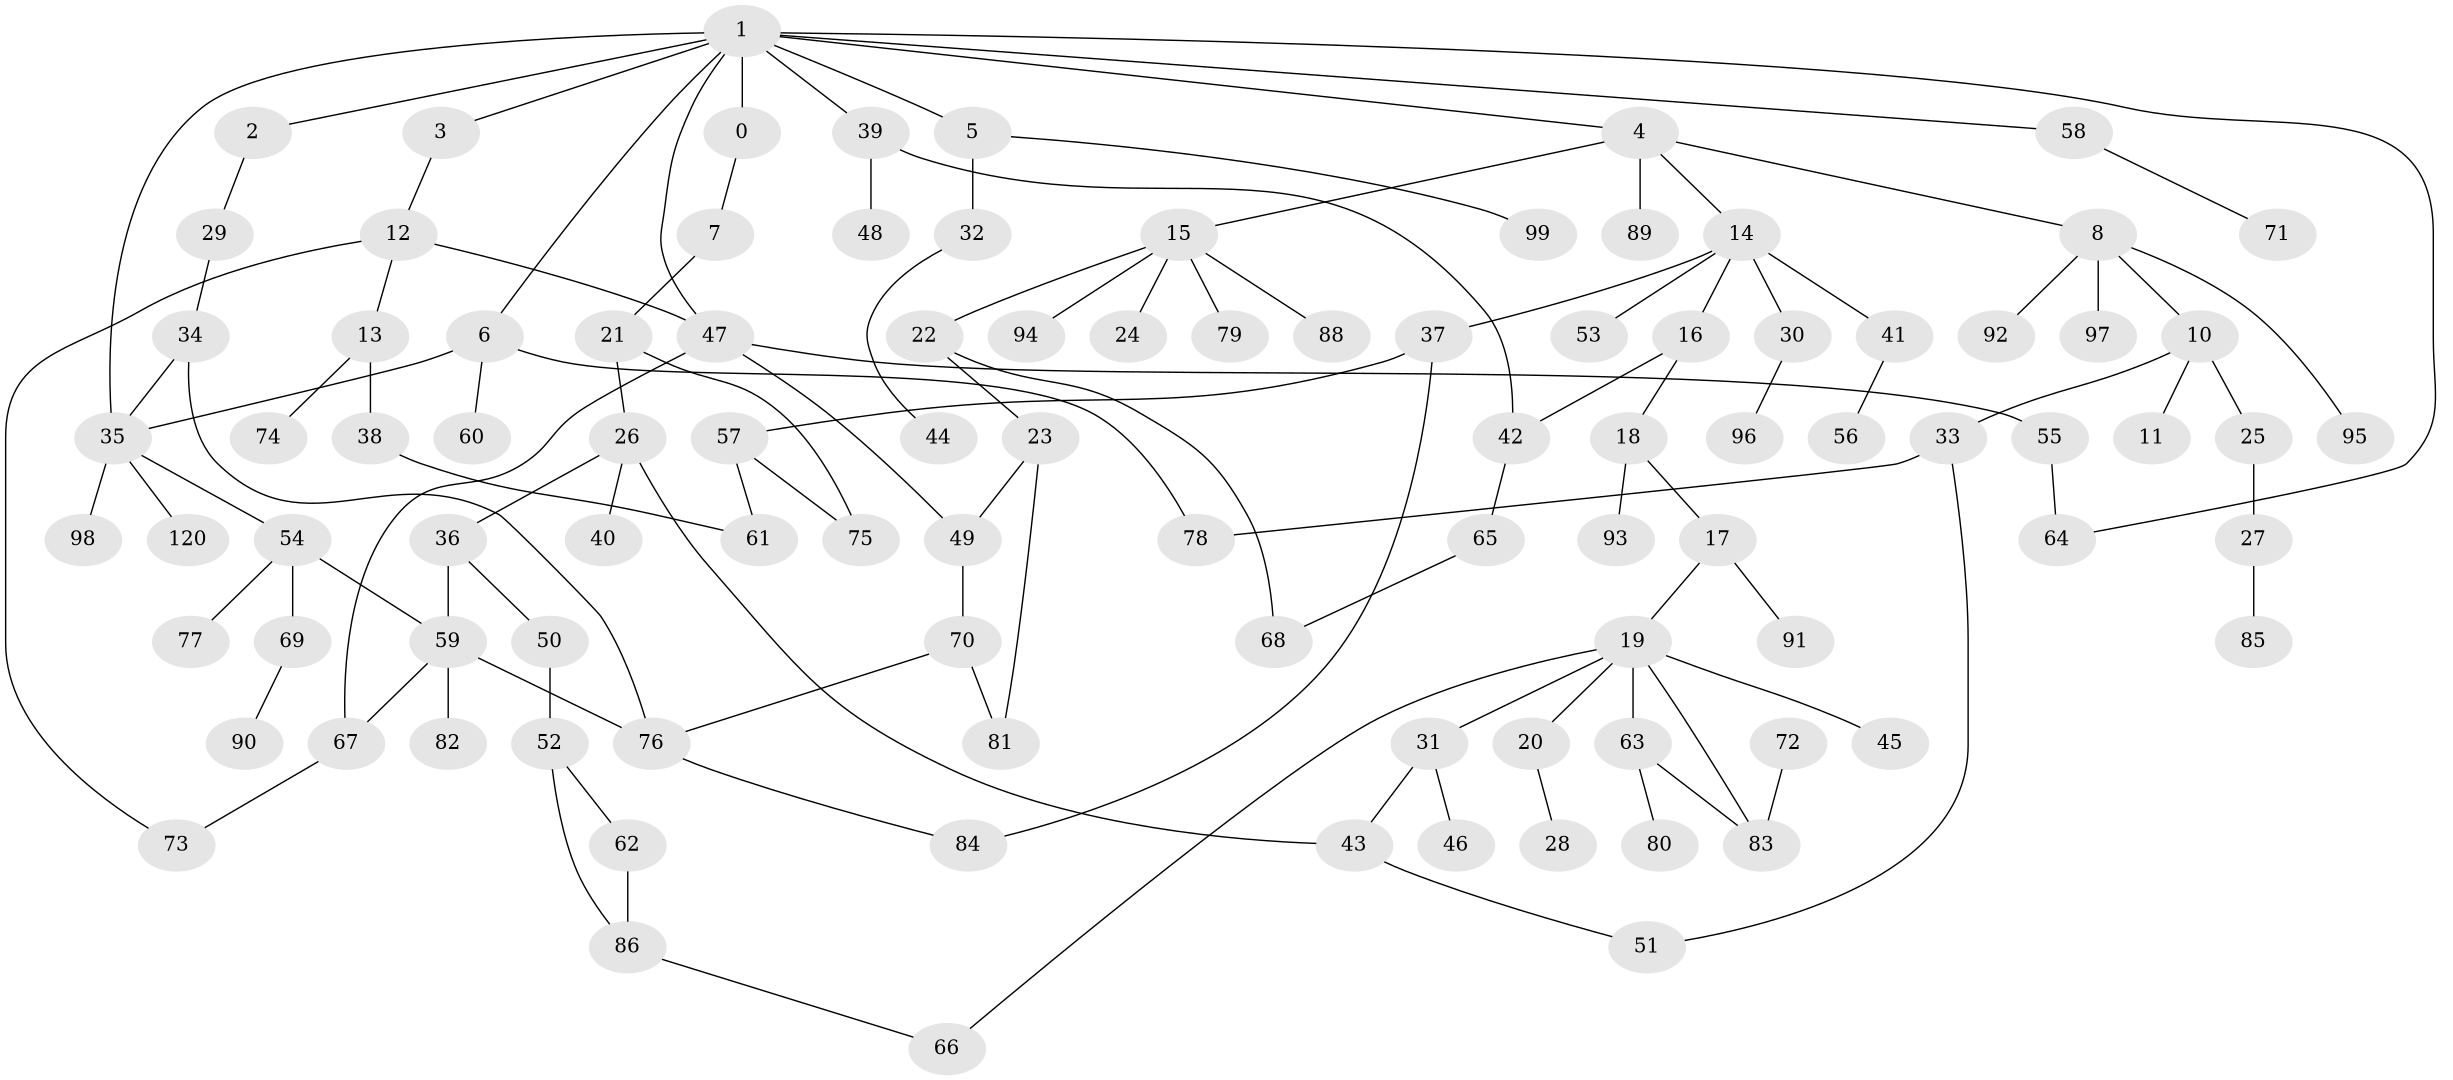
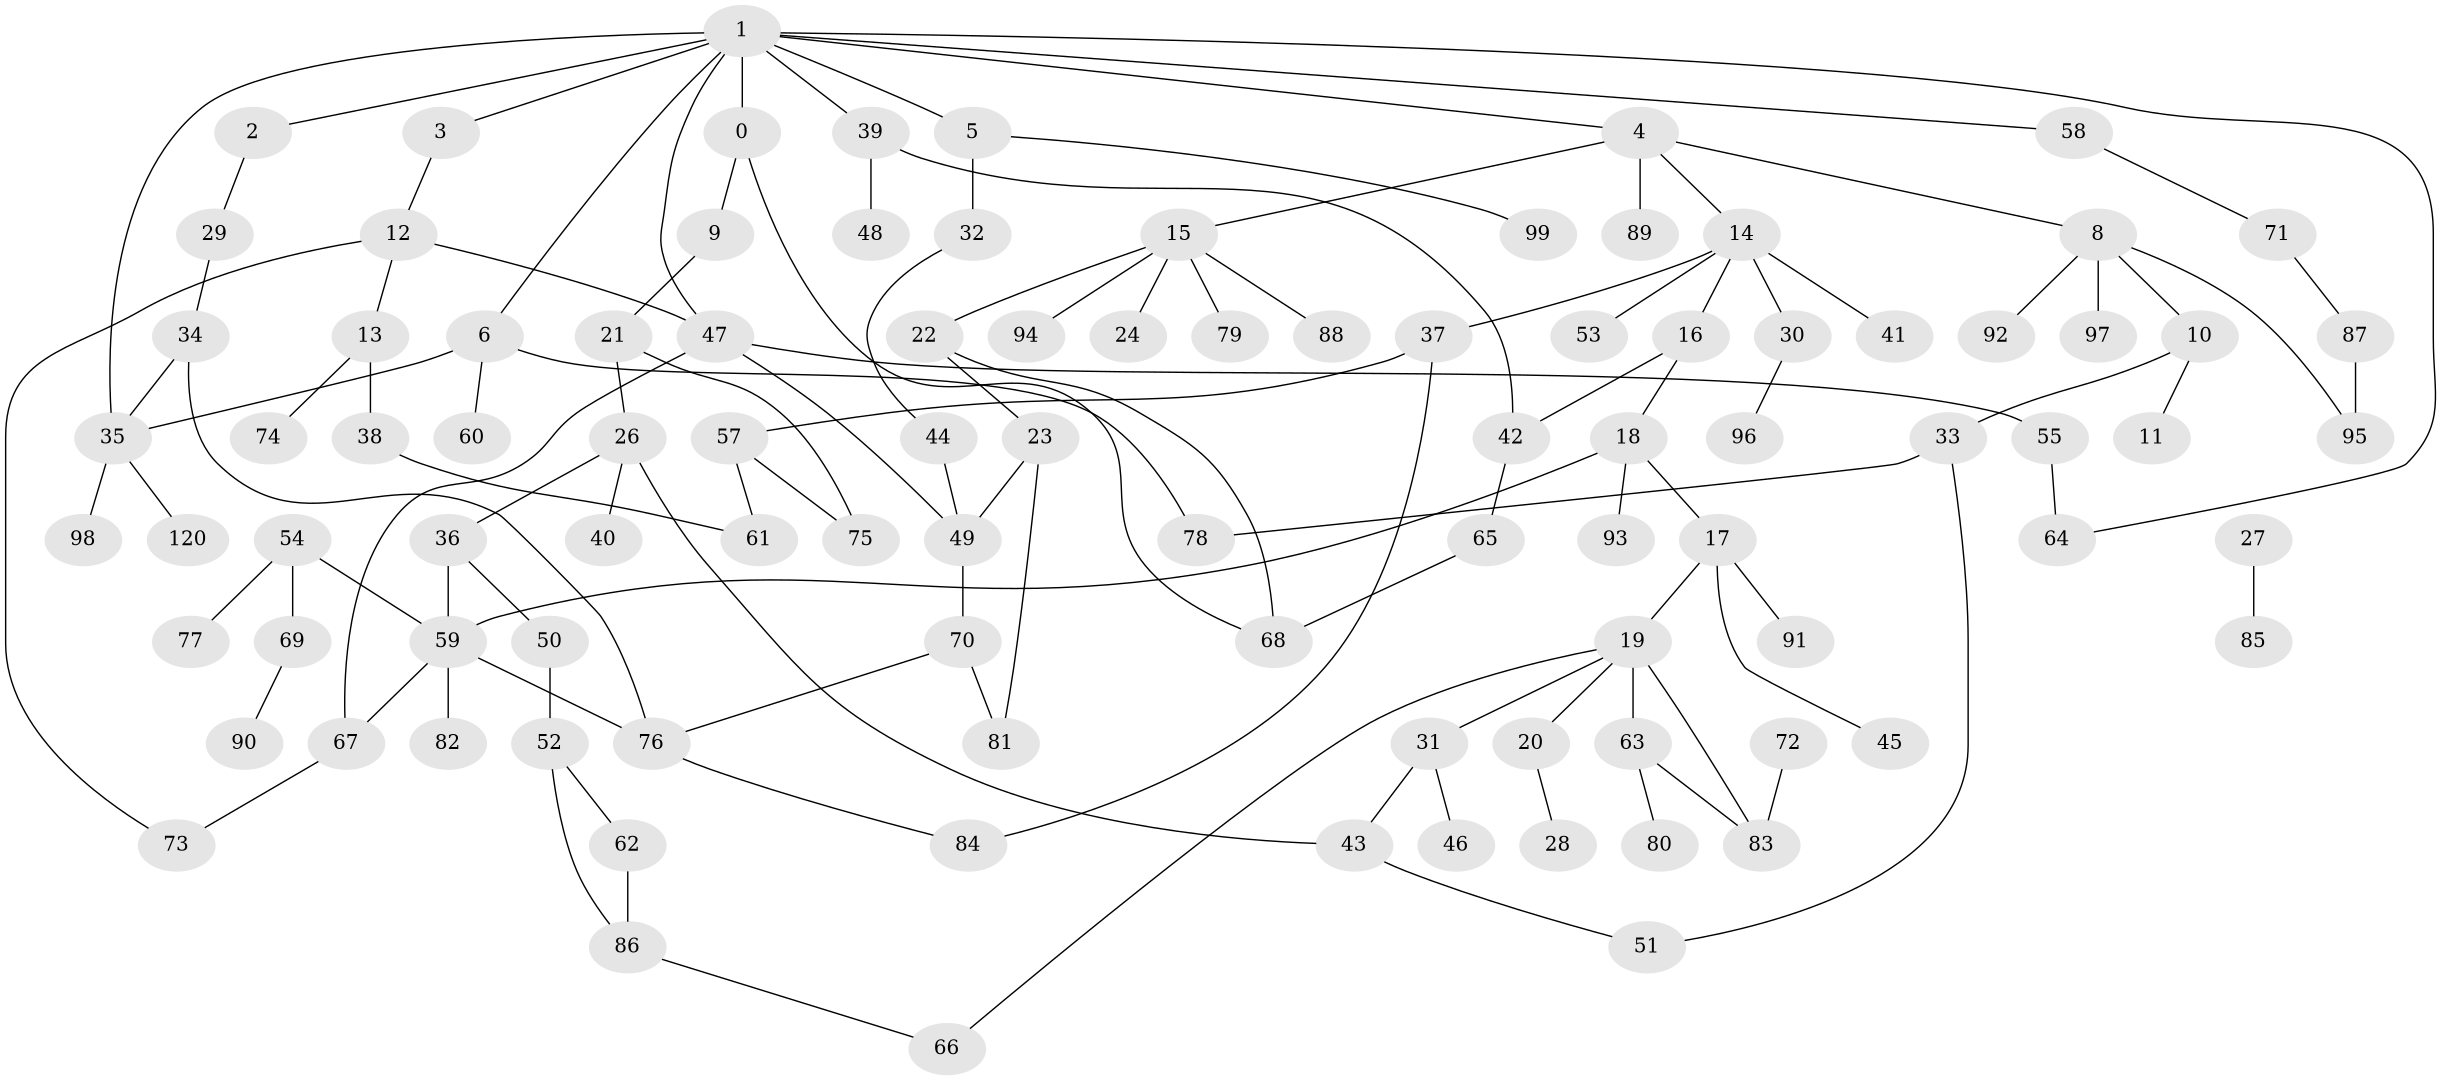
(715, 235) -> (715, 235)
none -> (2356, 337)
(1847, 438) -> none
(2254, 438) -> none
none -> (1113, 443)
(203, 489) -> none
none -> (951, 489)
none -> (1044, 588)
(1764, 690) -> (1755, 674)
